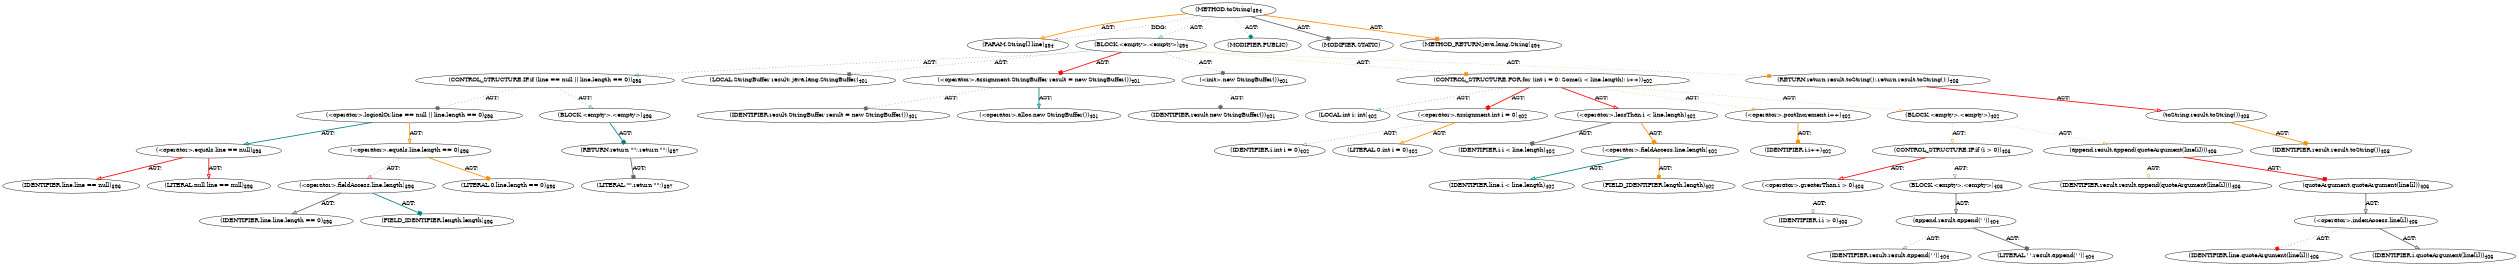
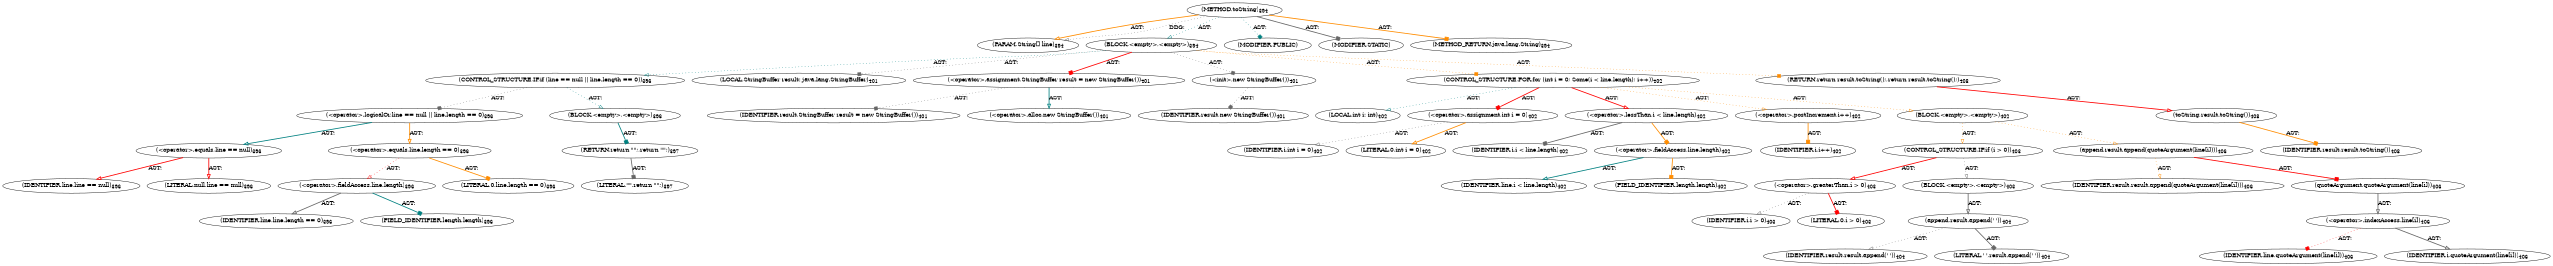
none -> (1841, 221)
